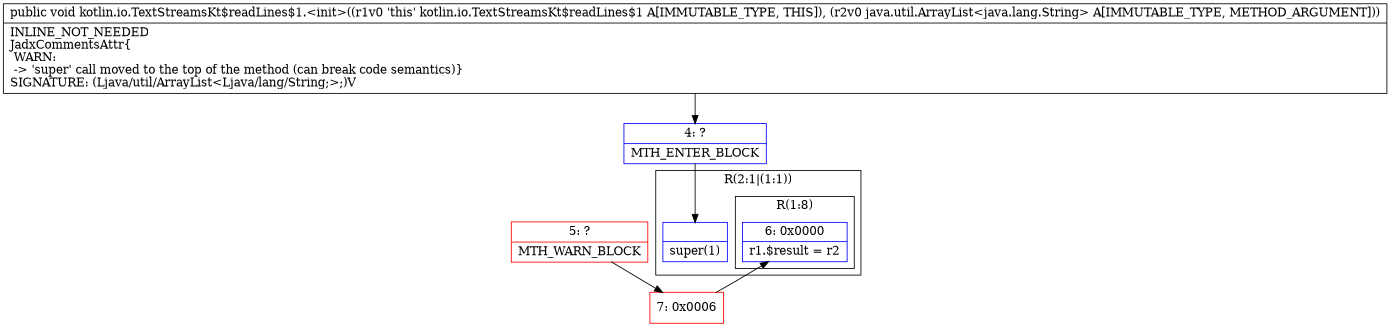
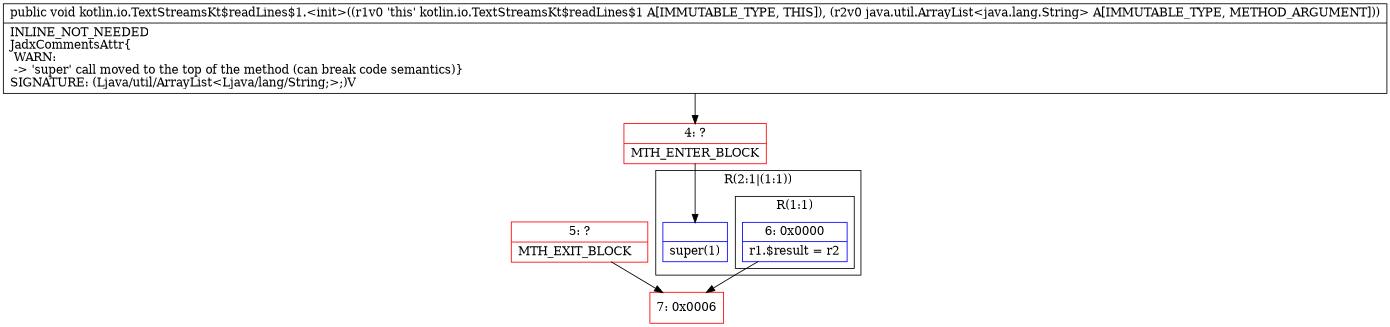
(695, 144) -> (695, 144)
(795, 206) -> (795, 206)
(580, 252) -> (575, 252)
(736, 281) -> (726, 281)
